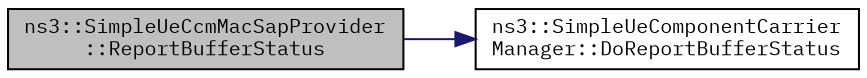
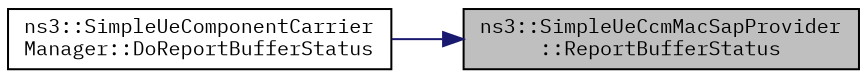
(430, 39) -> (417, 39)
